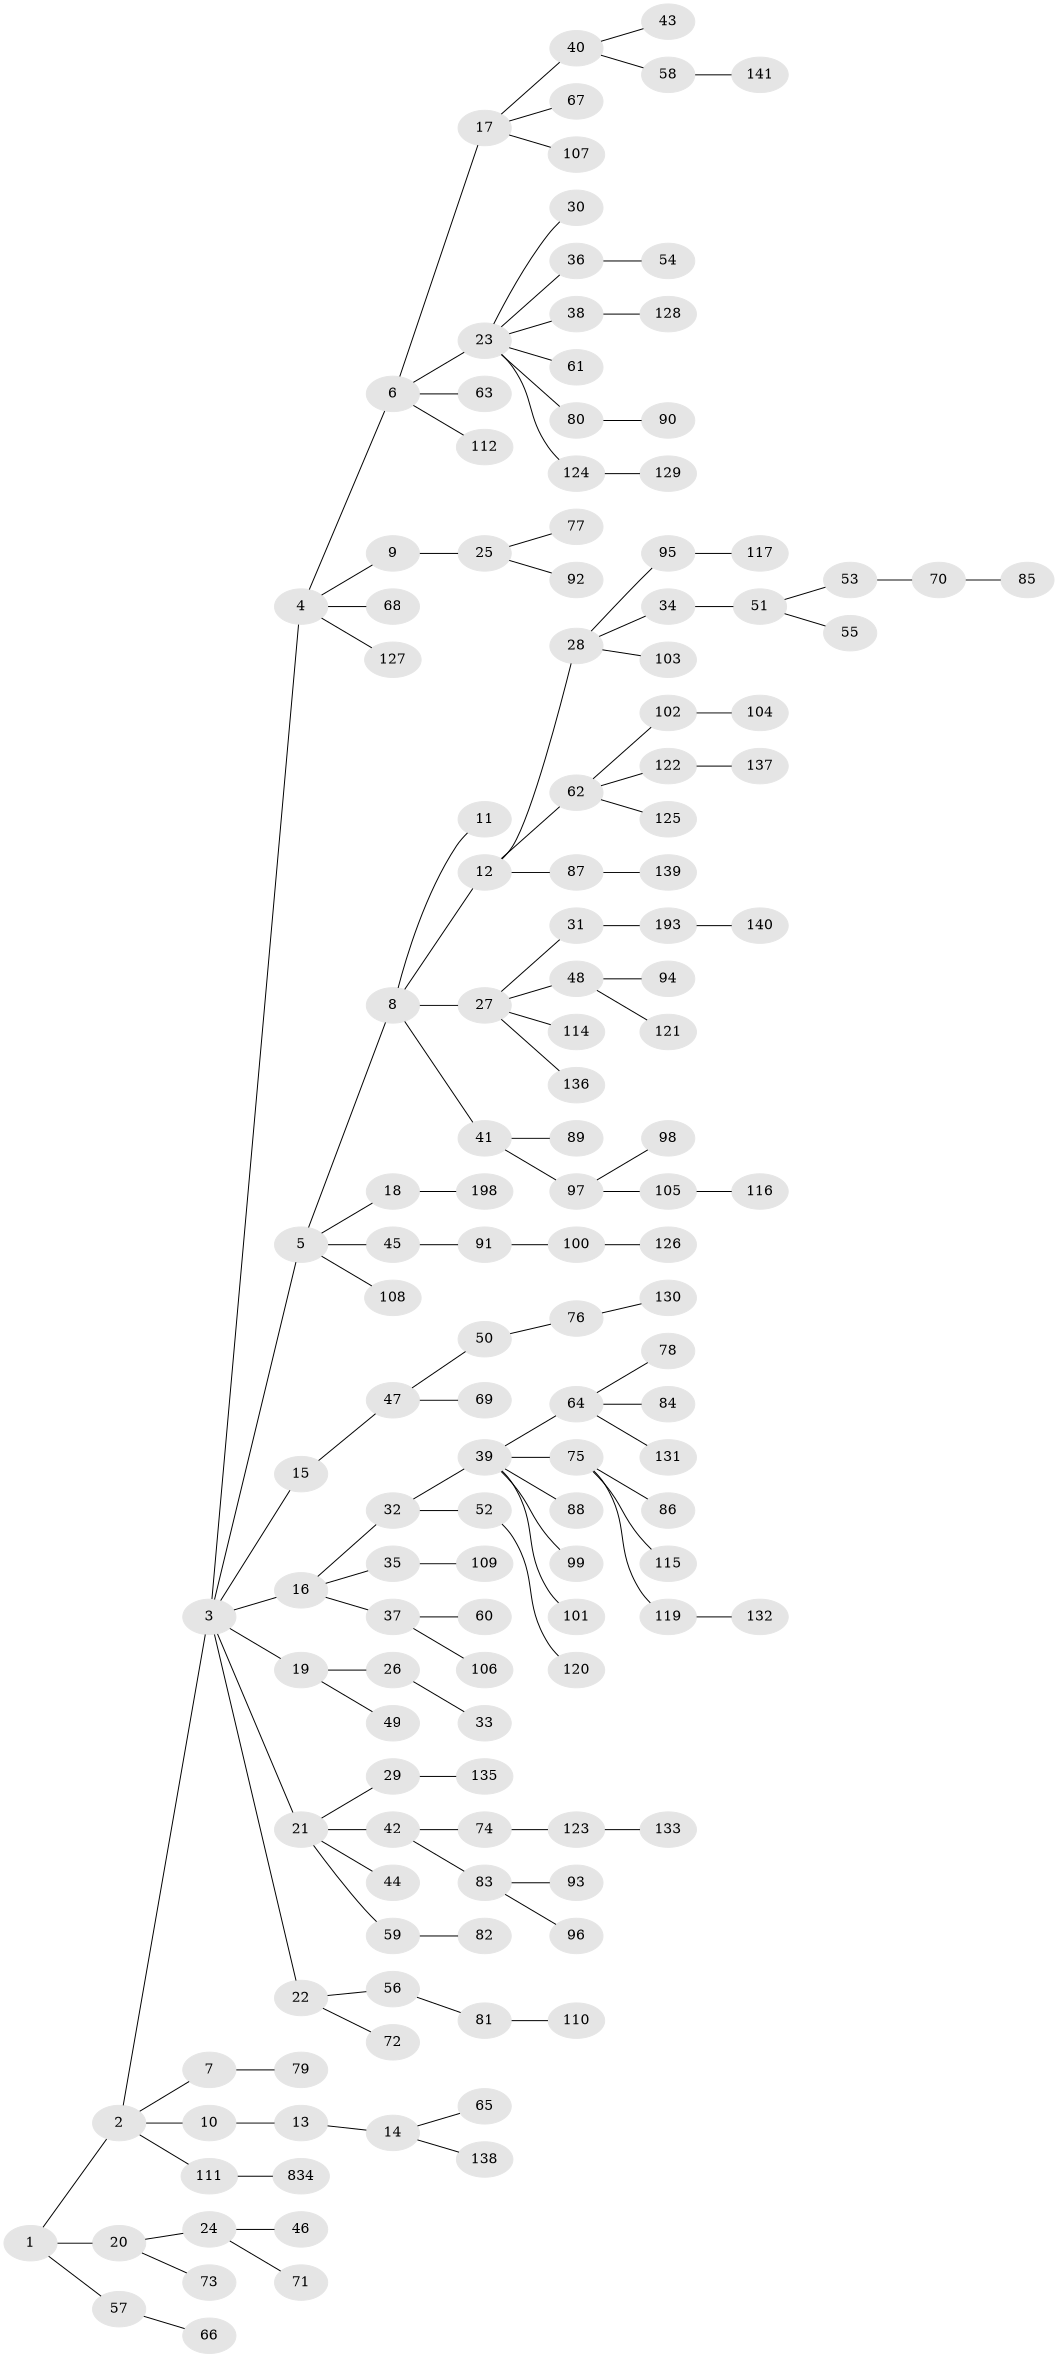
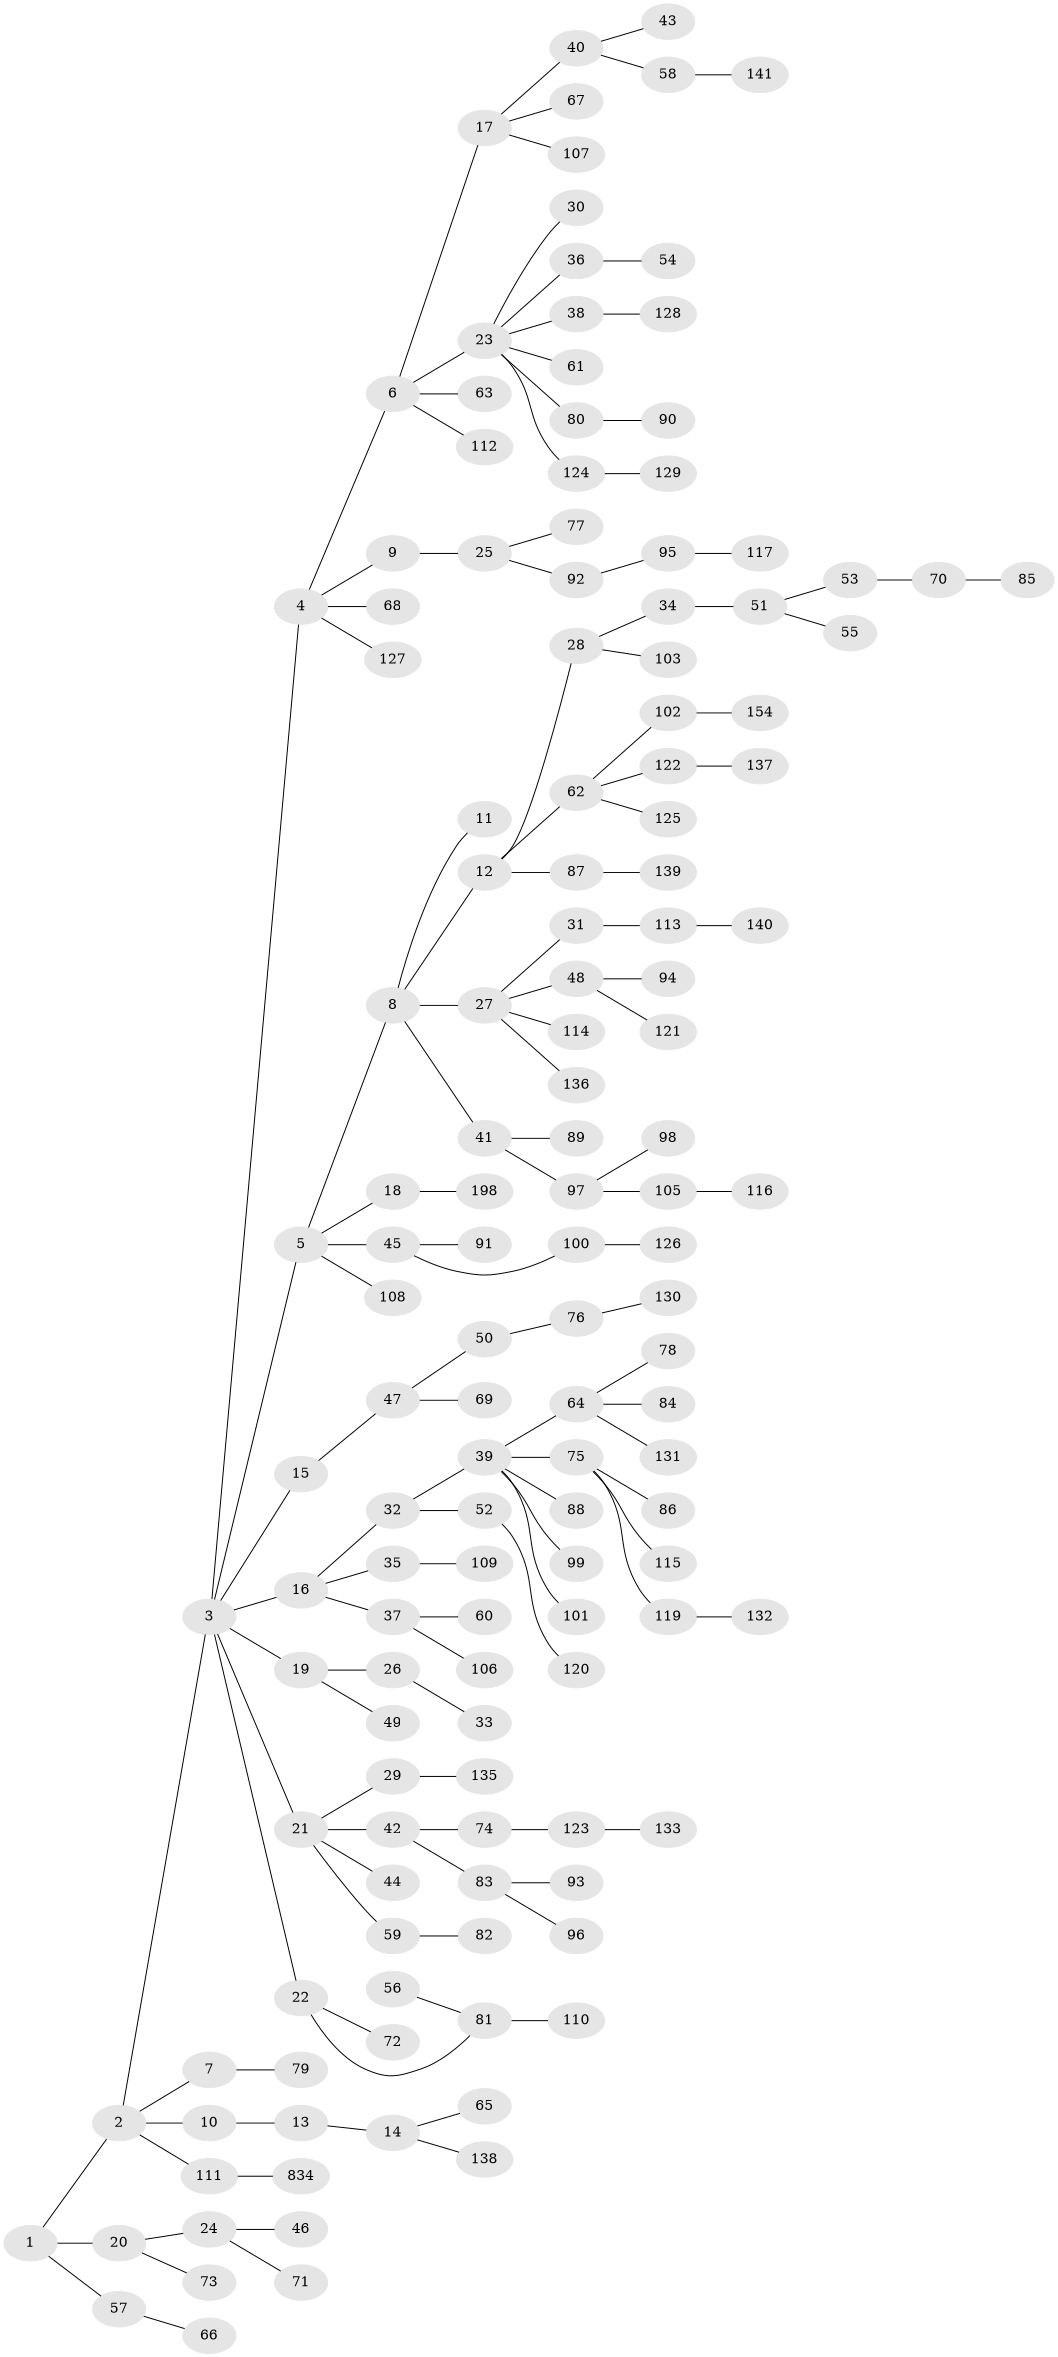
(621, 599) -> (622, 567)
(760, 713) -> (760, 713)
(668, 926) -> (668, 926)
(530, 1245) -> (484, 1275)
(347, 1994) -> (384, 2075)
